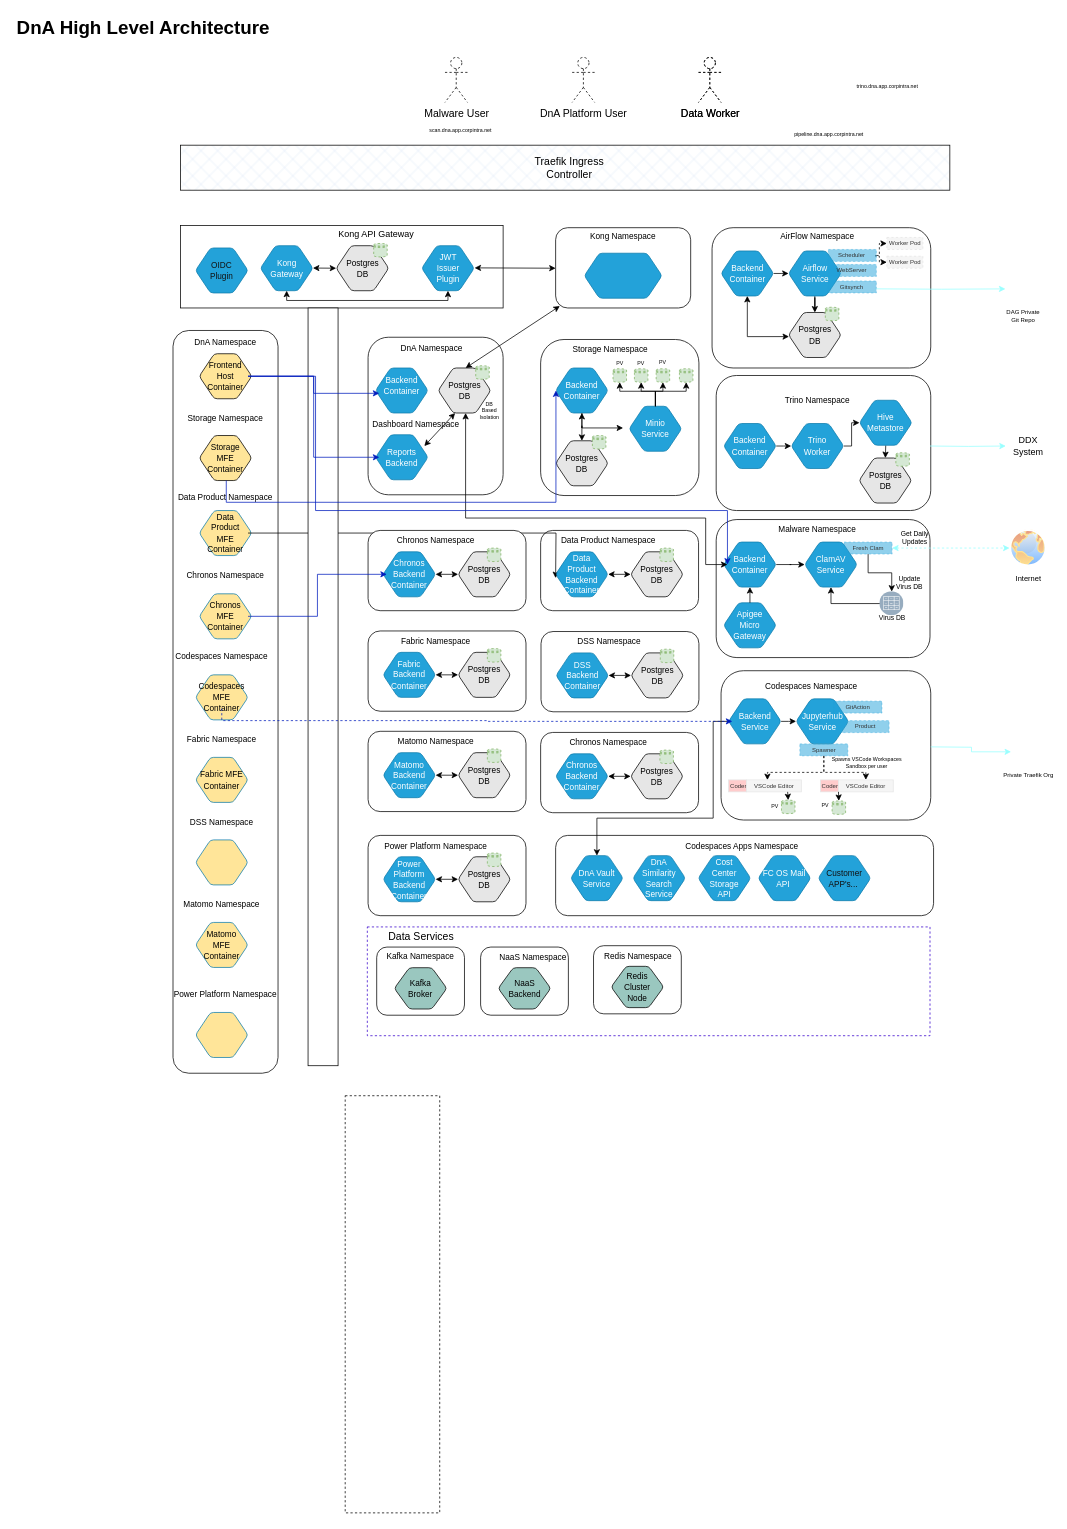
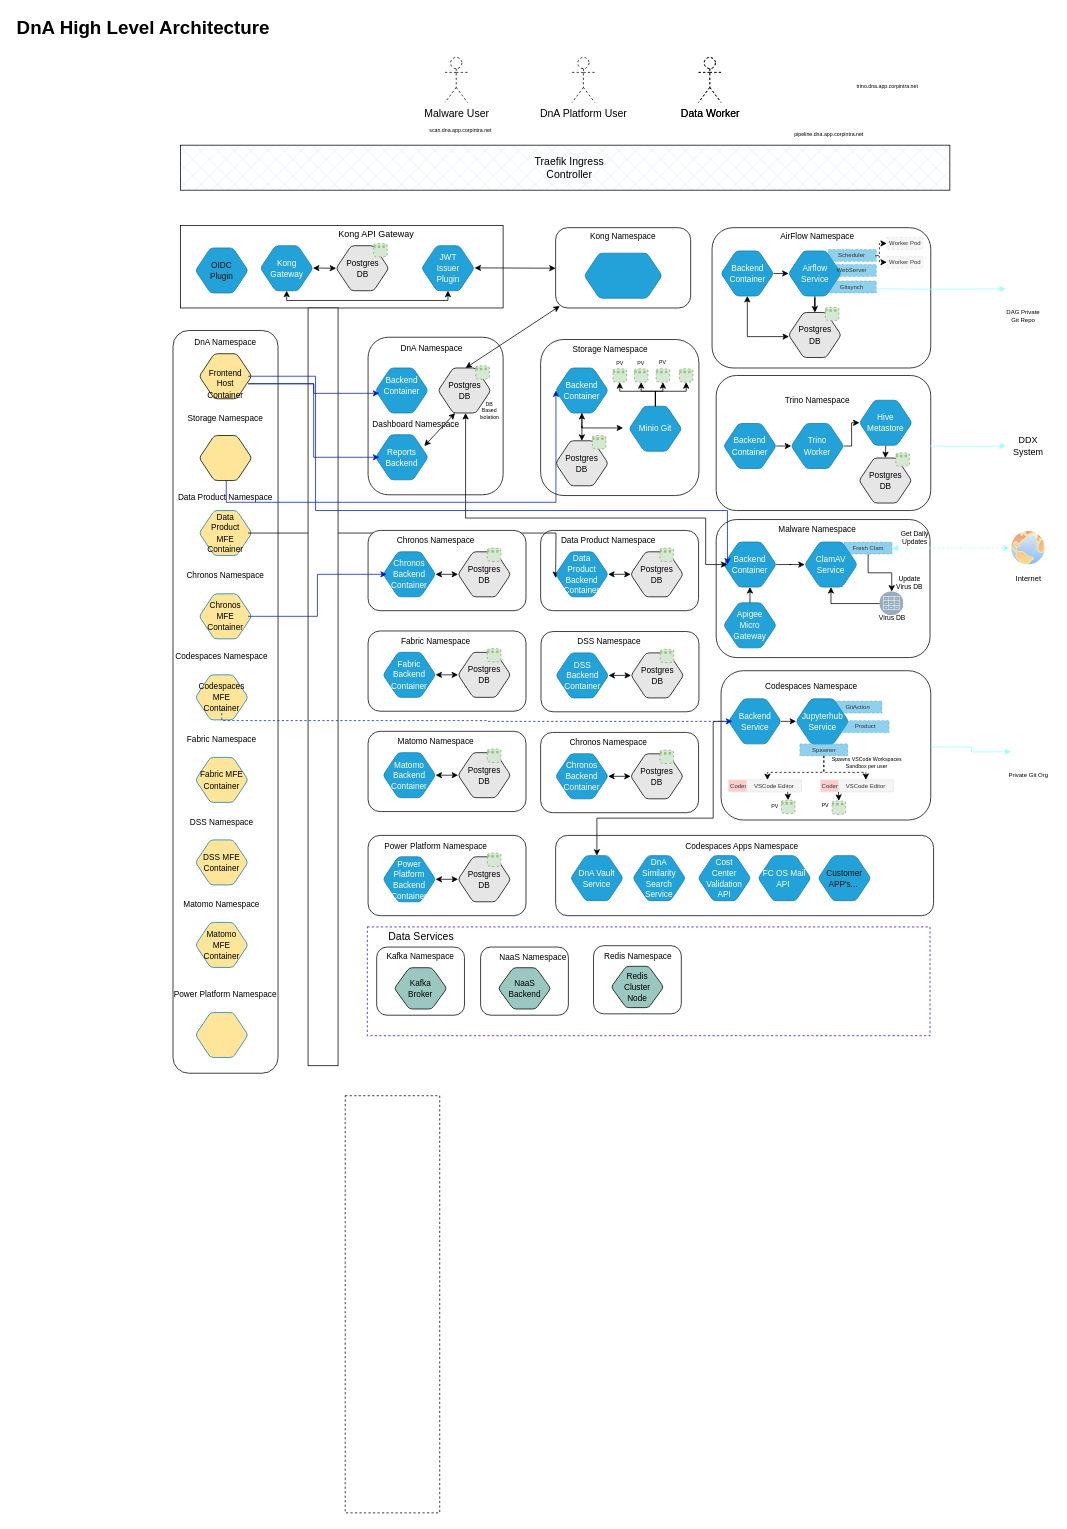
(225, 376) -> (225, 384)
(655, 429) -> (655, 429)
(225, 458) -> none
(1028, 776) -> (1028, 776)
none -> (222, 862)
(724, 878) -> (724, 878)
